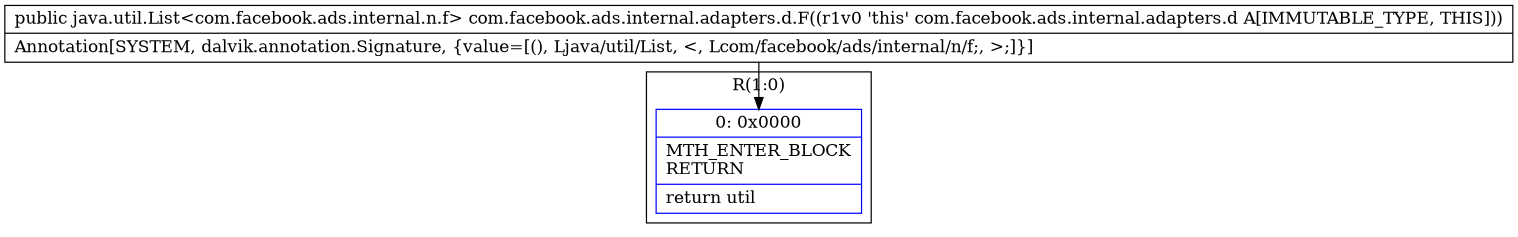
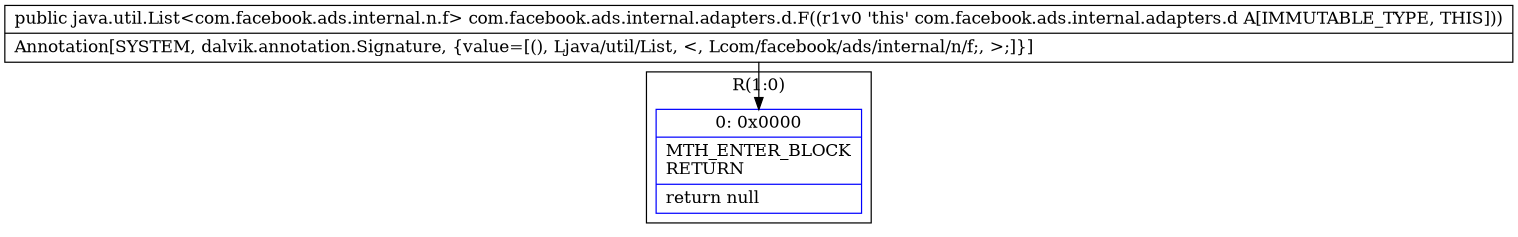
(711, 198) -> (713, 198)
